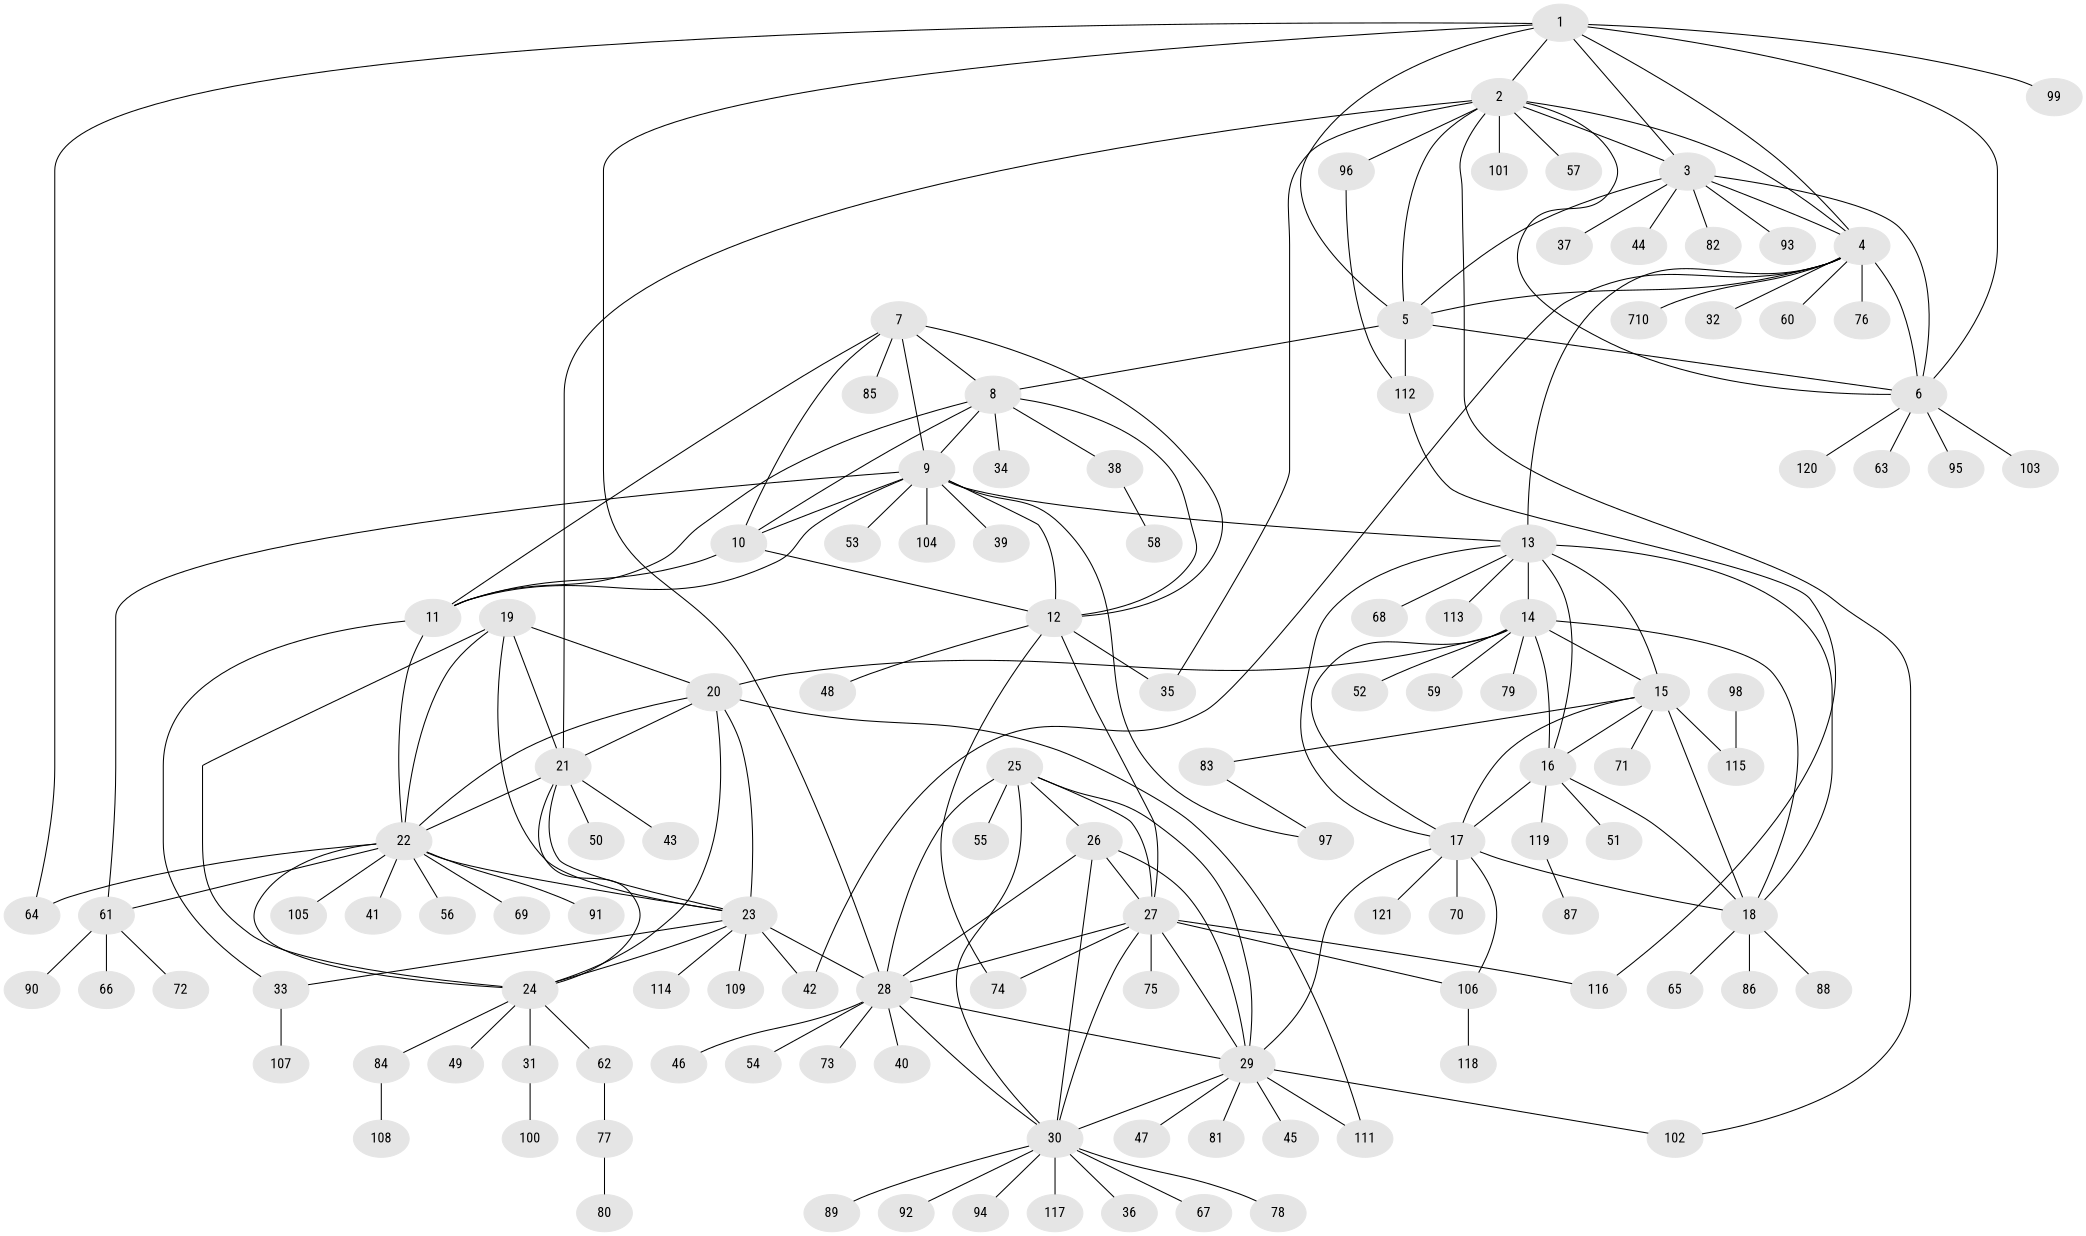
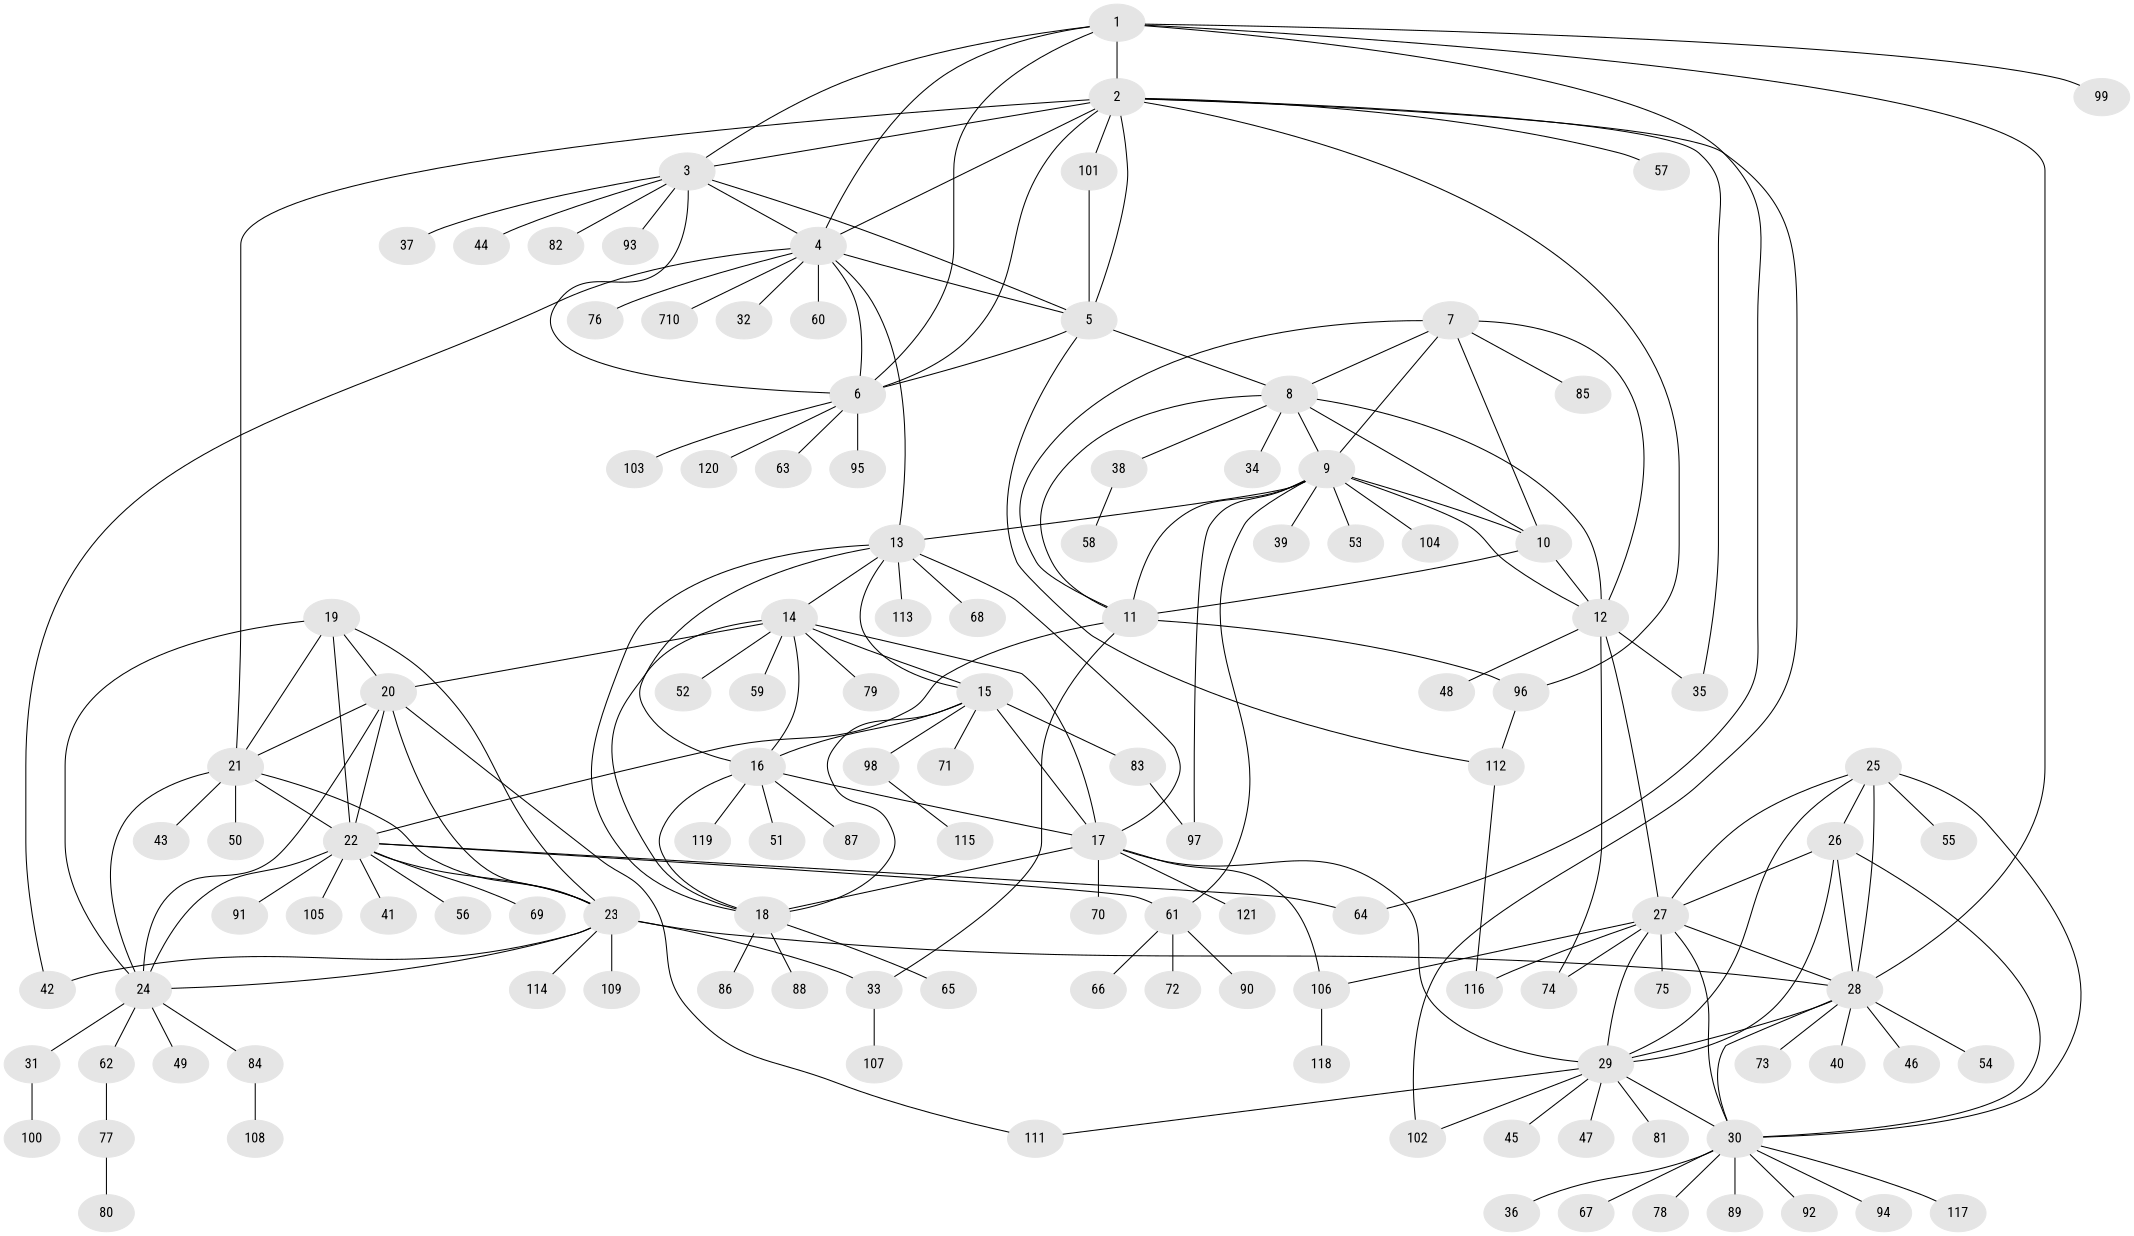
(1326, 131) -> (1089, 246)
none -> (1331, 640)
(1699, 729) -> (928, 730)
(1556, 881) -> (804, 804)
